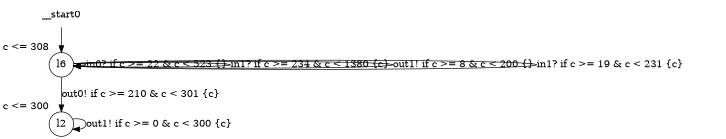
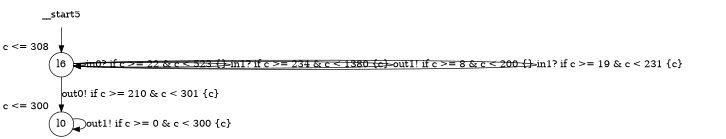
(61, 15) -> (61, 15)
(61, 124) -> (61, 124)
